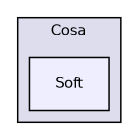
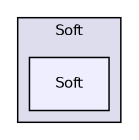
(69, 32) -> (69, 32)
